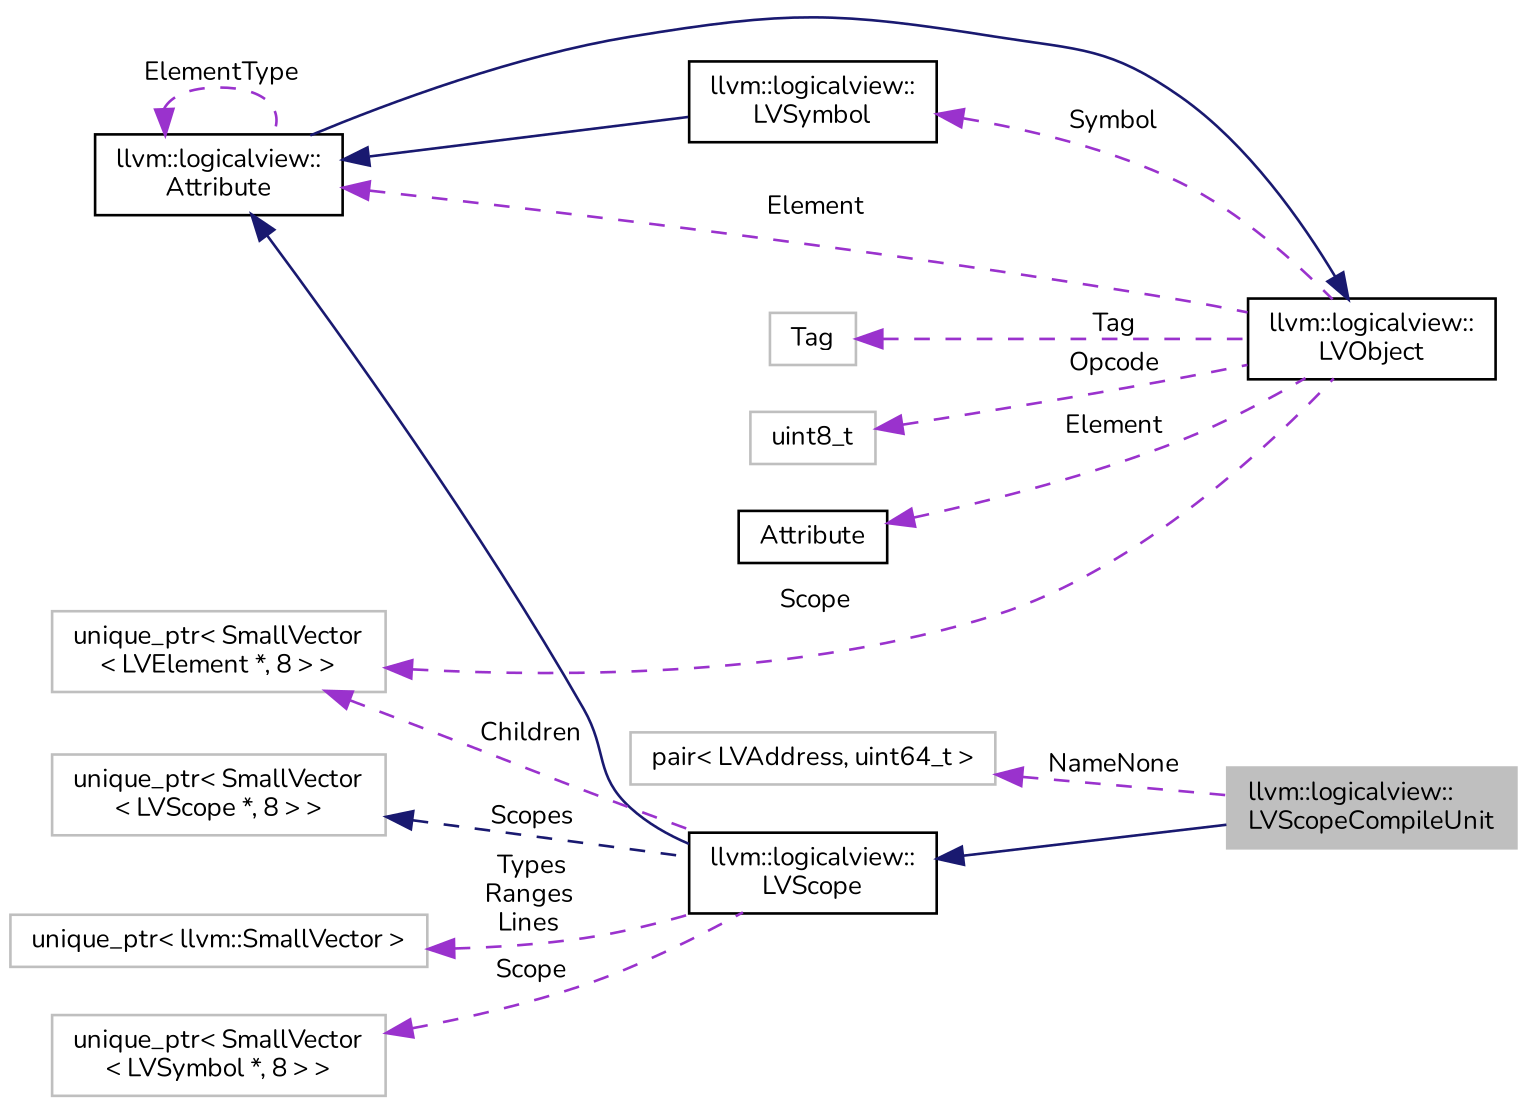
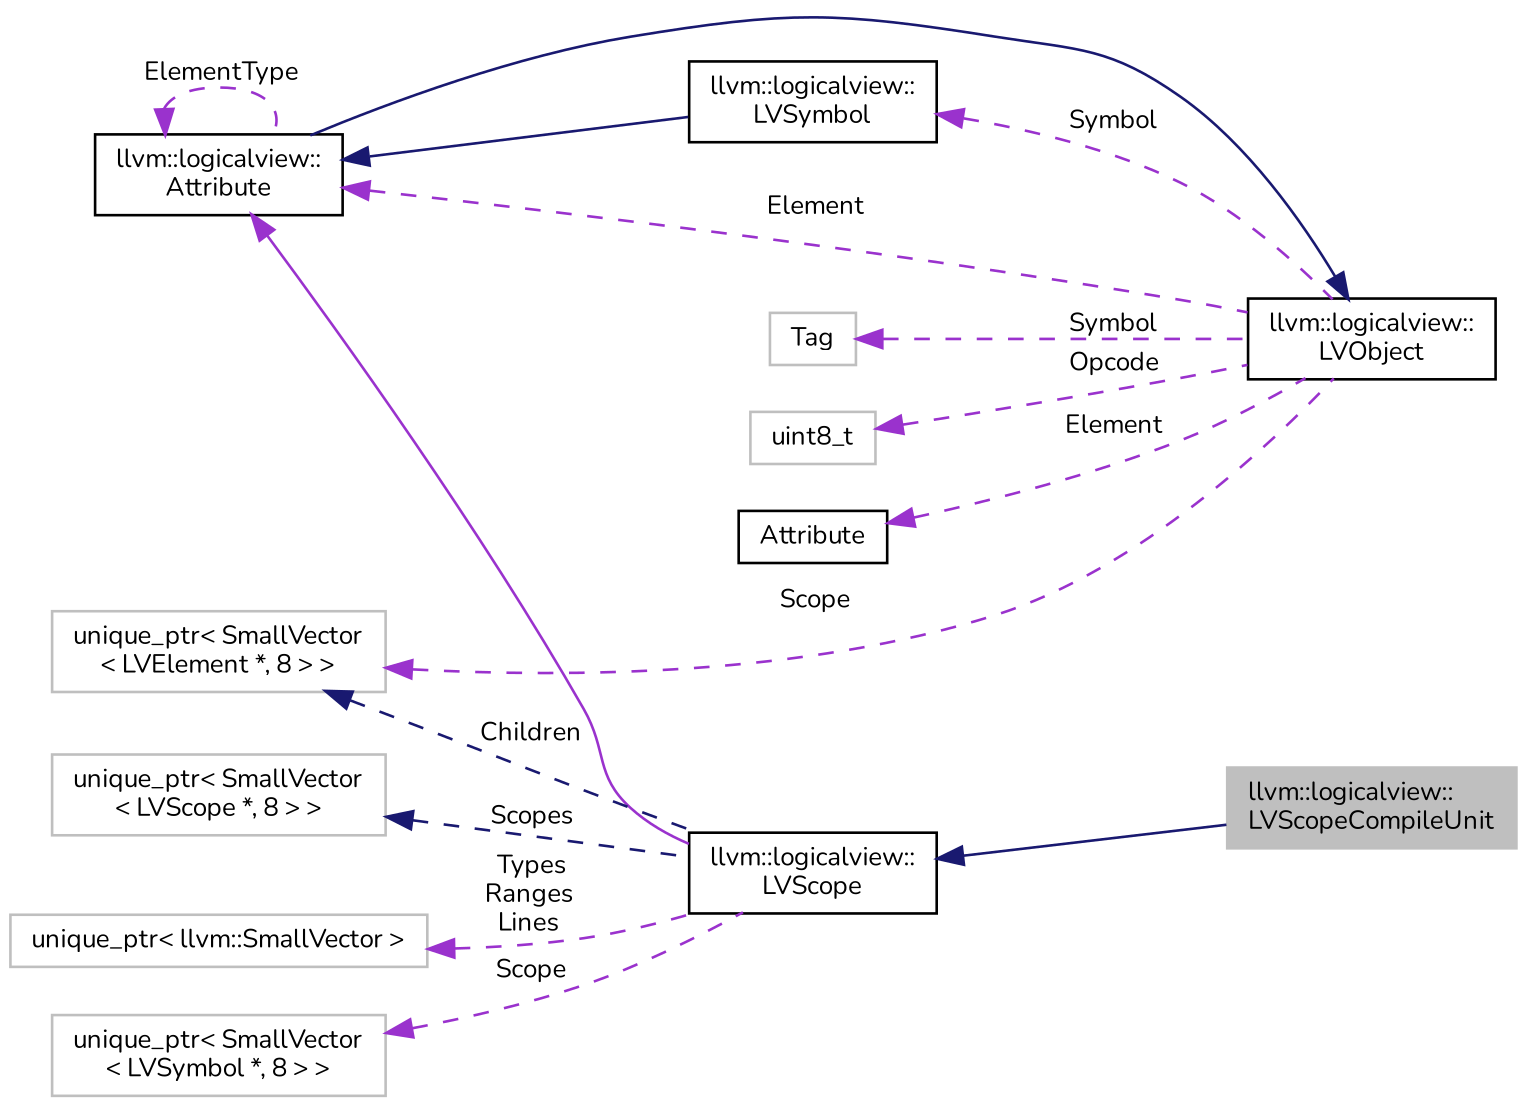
(1111, 325) -> (1111, 325)
(482, 543) -> (482, 543)
(813, 758) -> none
(525, 768) -> (525, 768)
